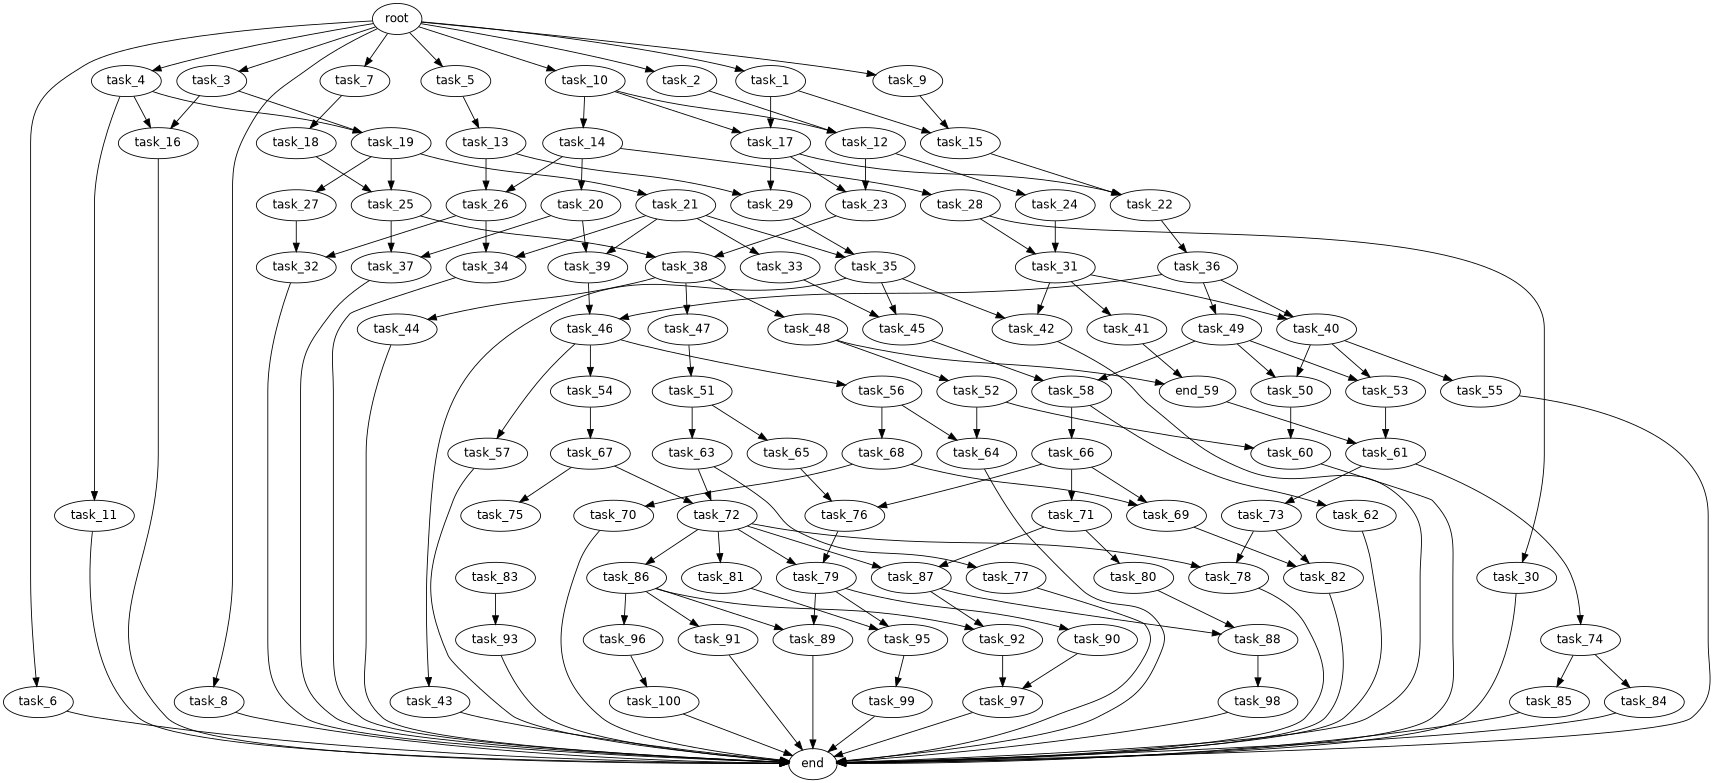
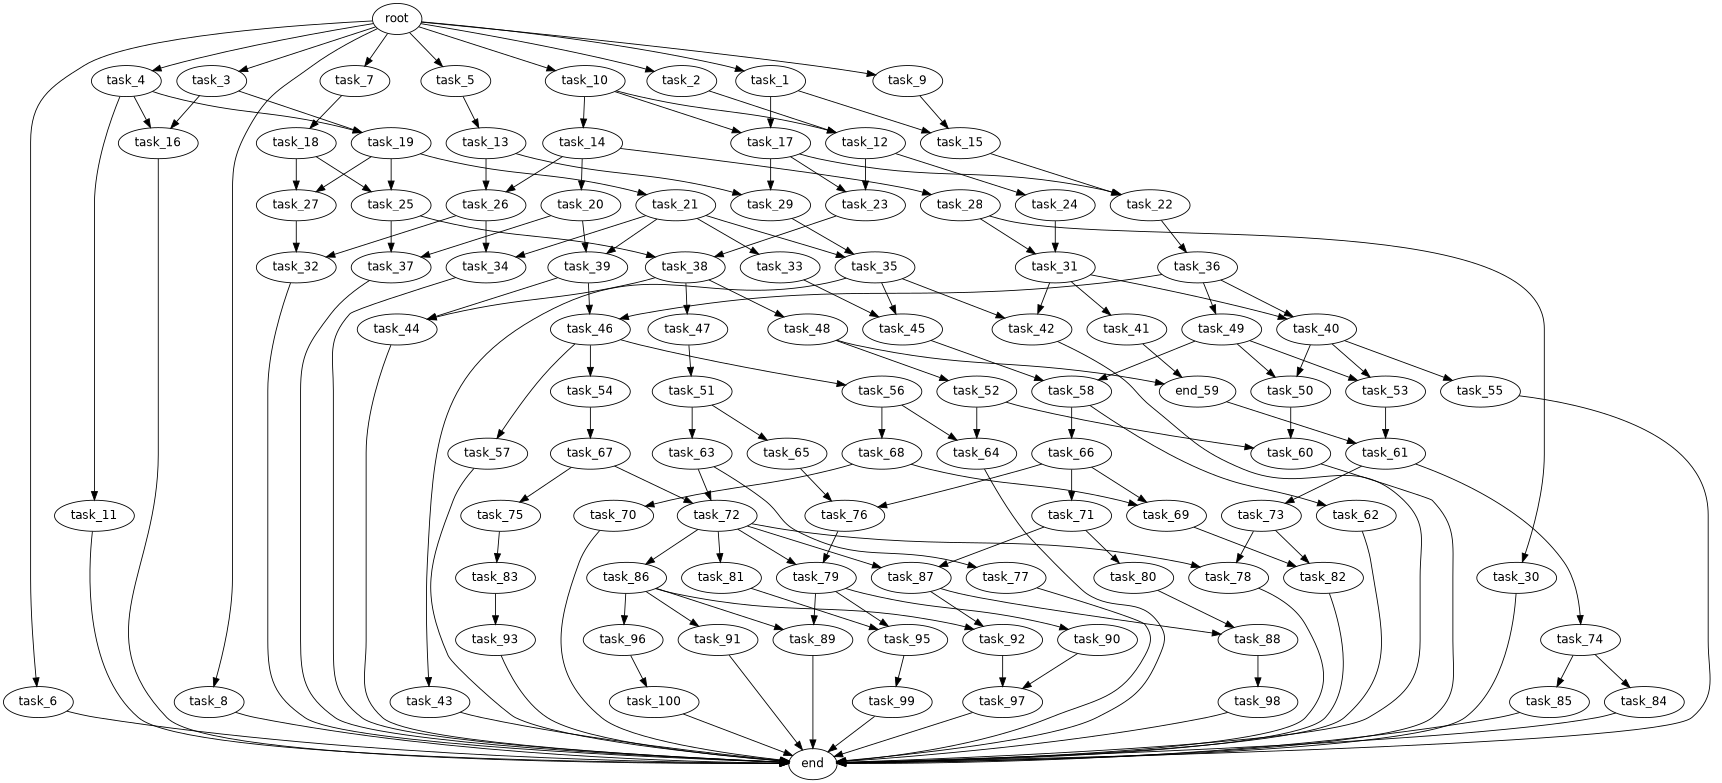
none -> (296, 170)
none -> (497, 297)
none -> (498, 543)
